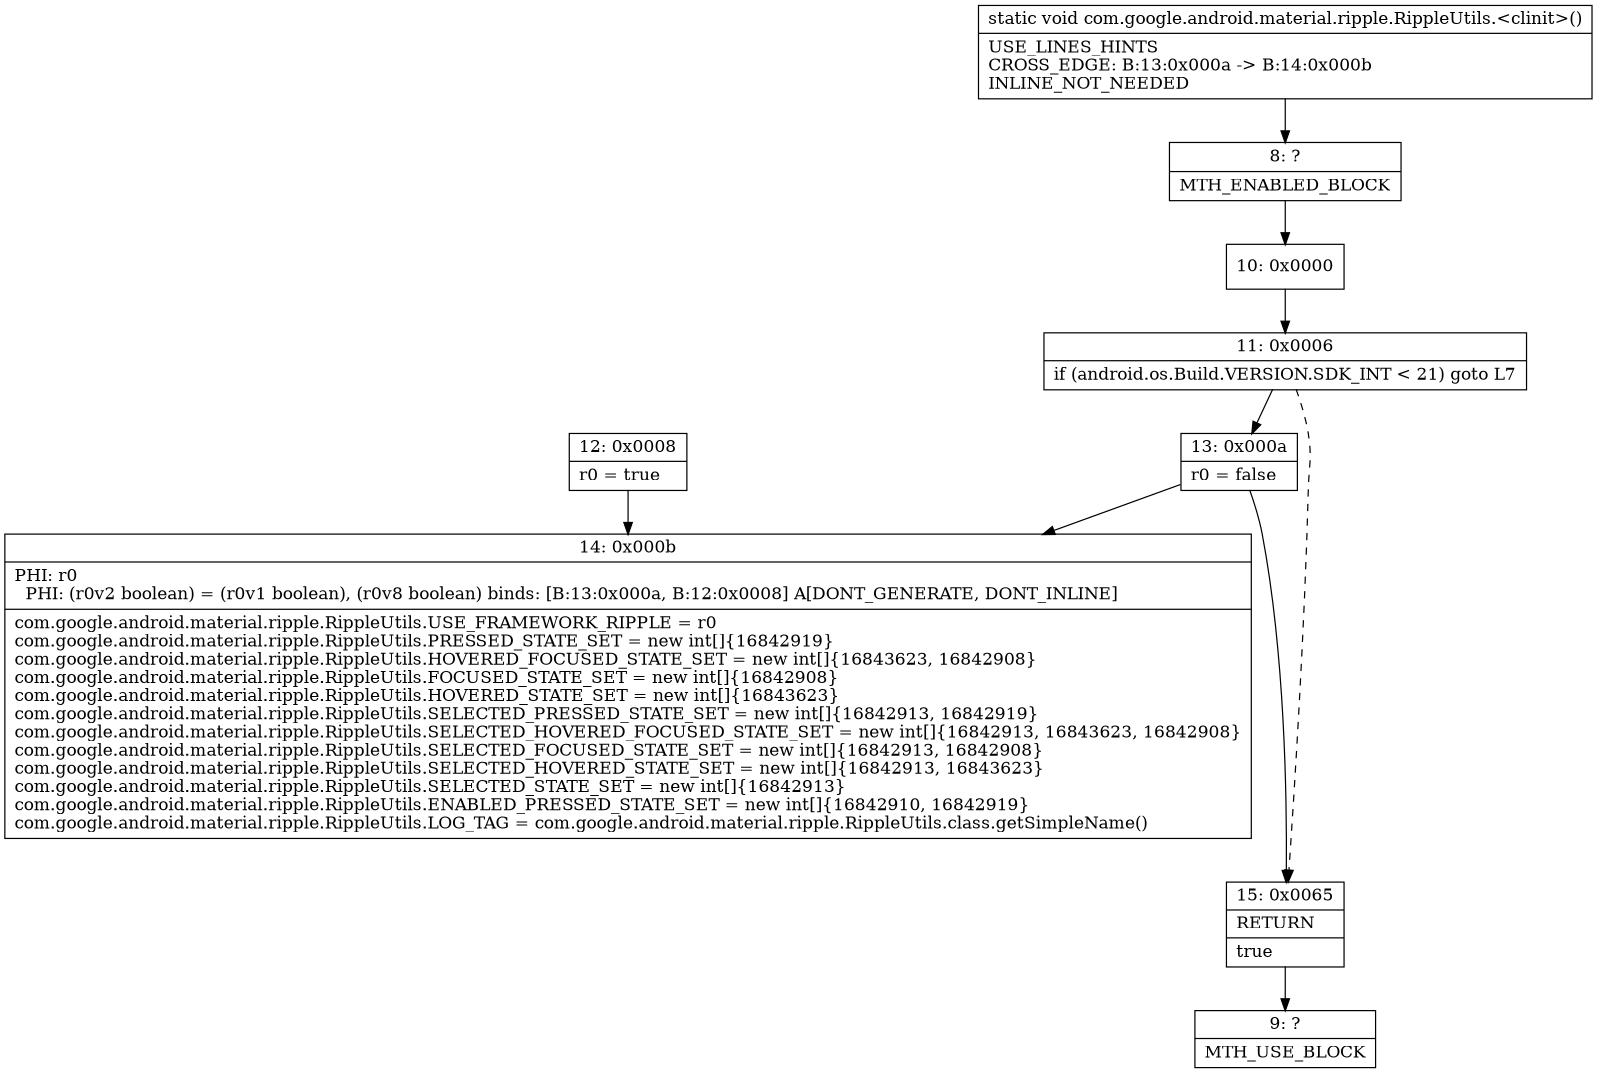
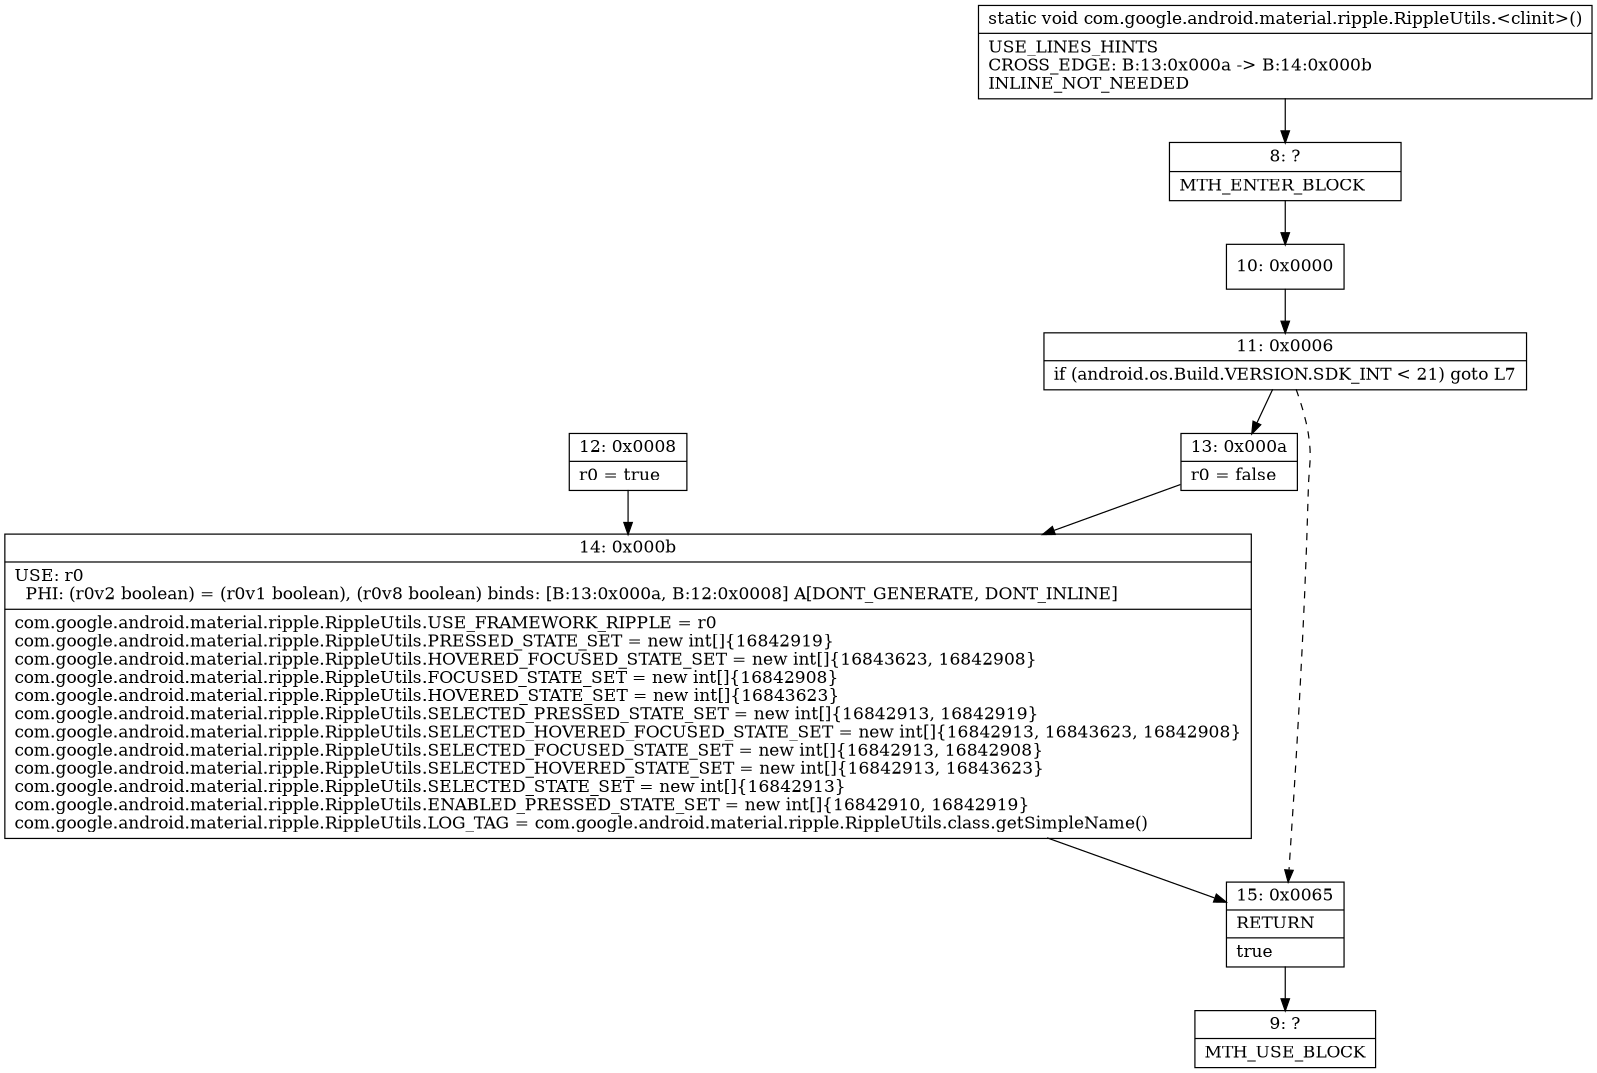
(1285, 186) -> (1273, 186)
(49, 576) -> (52, 576)
(1280, 679) -> (1131, 868)
